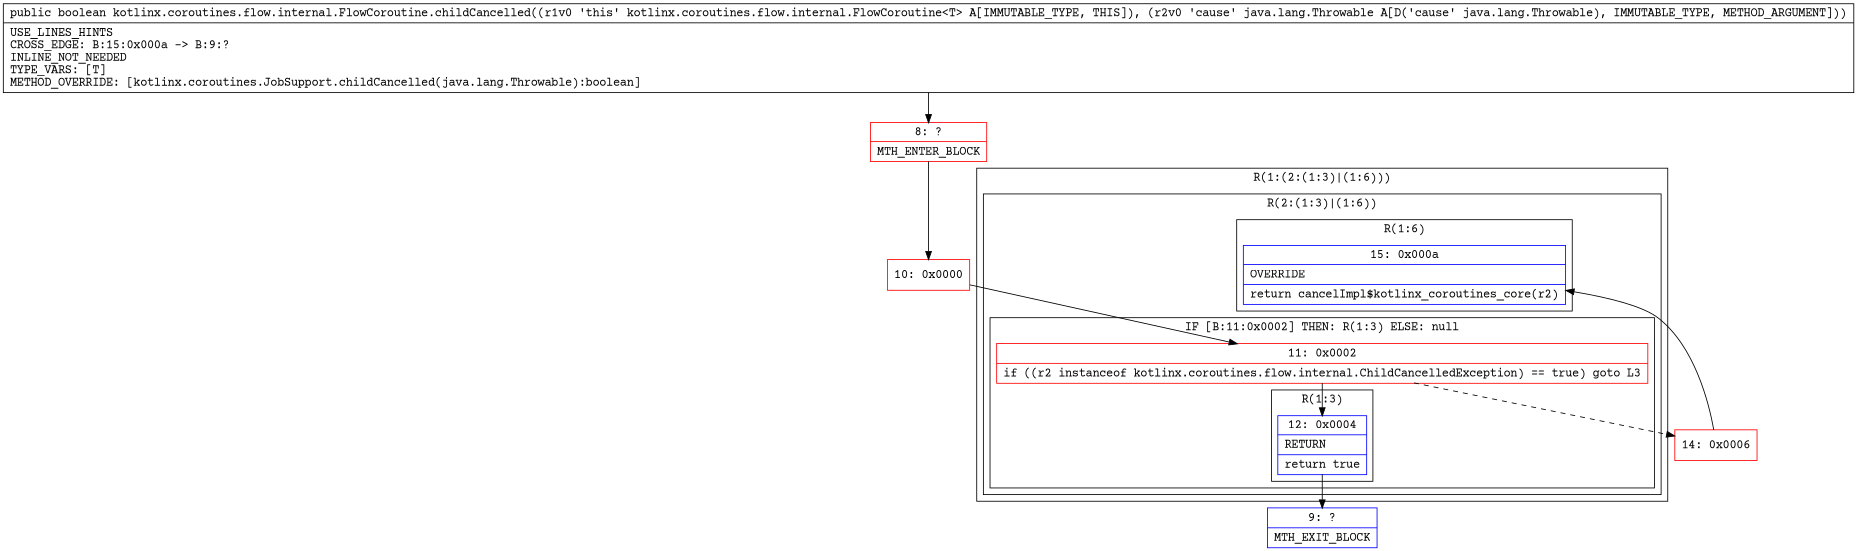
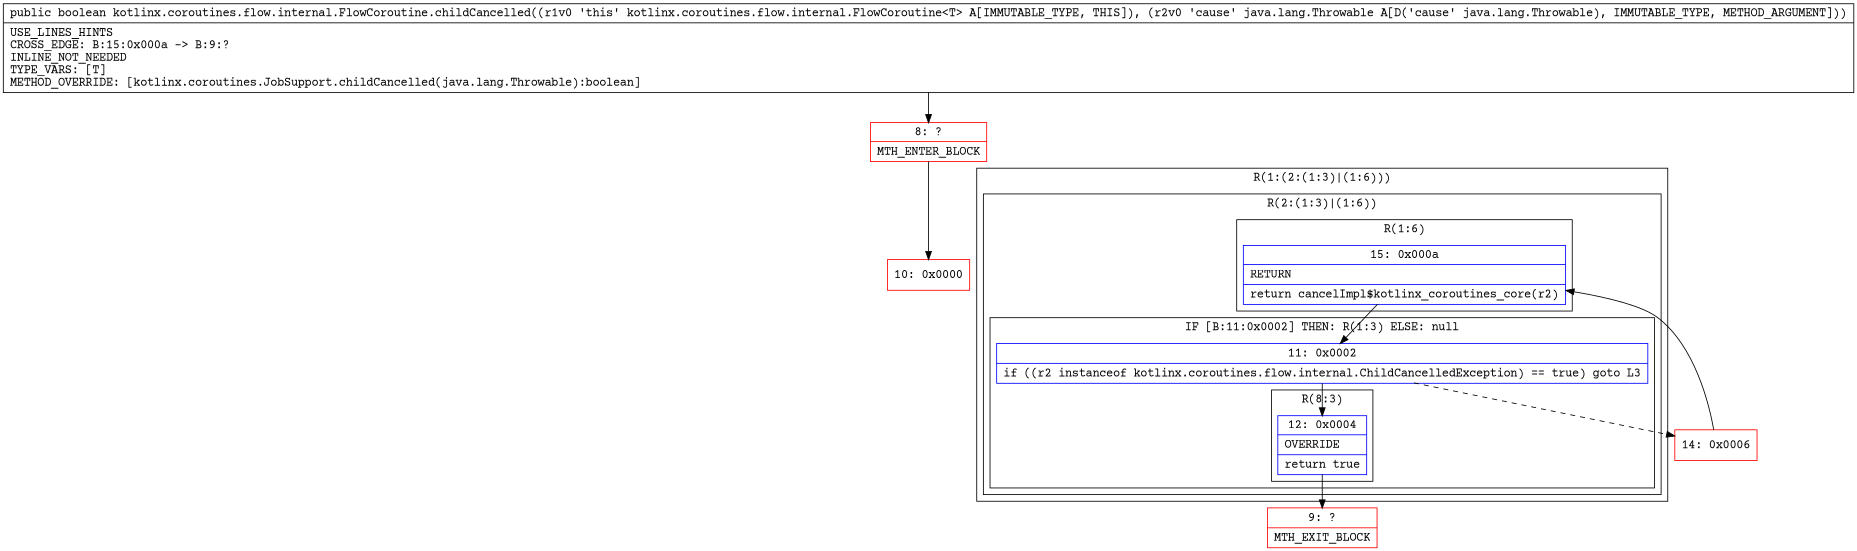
(1278, 274) -> (1271, 274)
(1093, 312) -> (1359, 323)
(1322, 363) -> (1322, 363)
(1322, 399) -> (1322, 399)
(1305, 444) -> (1312, 444)
(1322, 528) -> (1322, 528)
